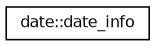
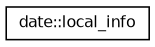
(78, 23) -> (78, 23)
